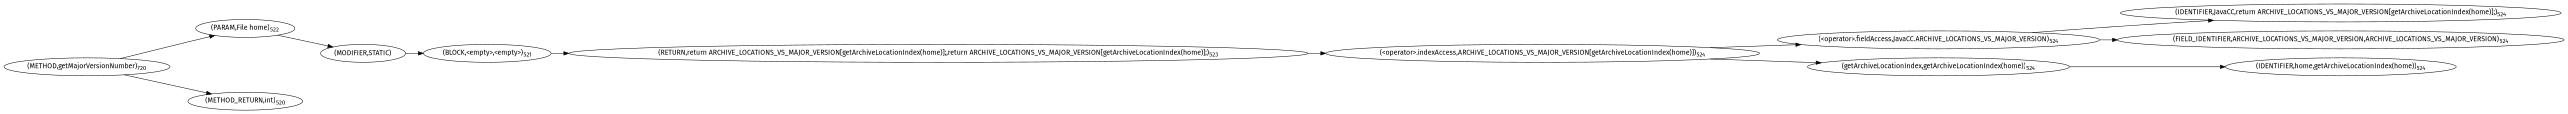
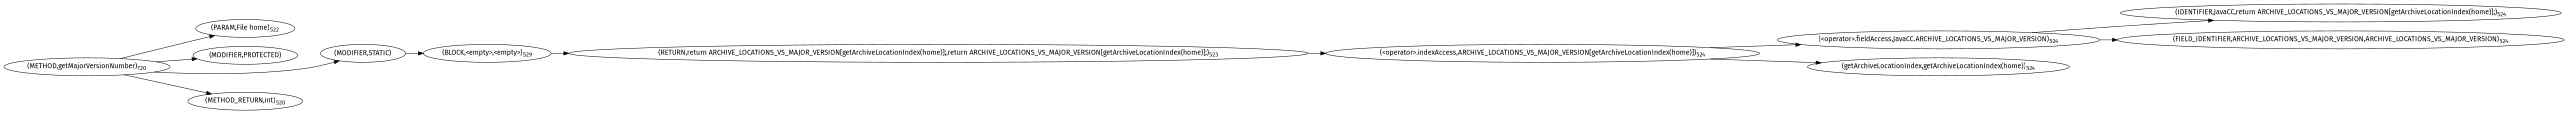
(303, 41) -> (245, 73)
(528, 53) -> (528, 53)
none -> (245, 55)
(2341, 67) -> none
